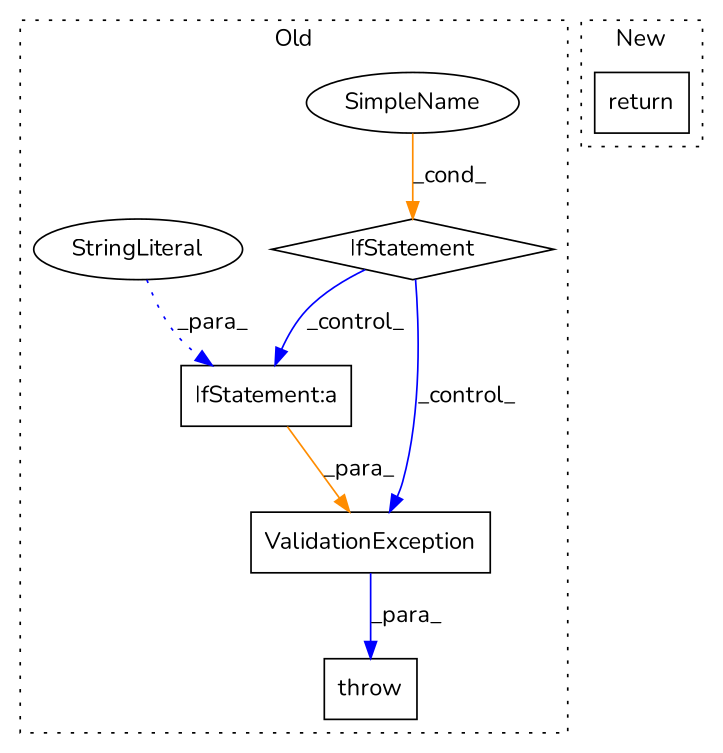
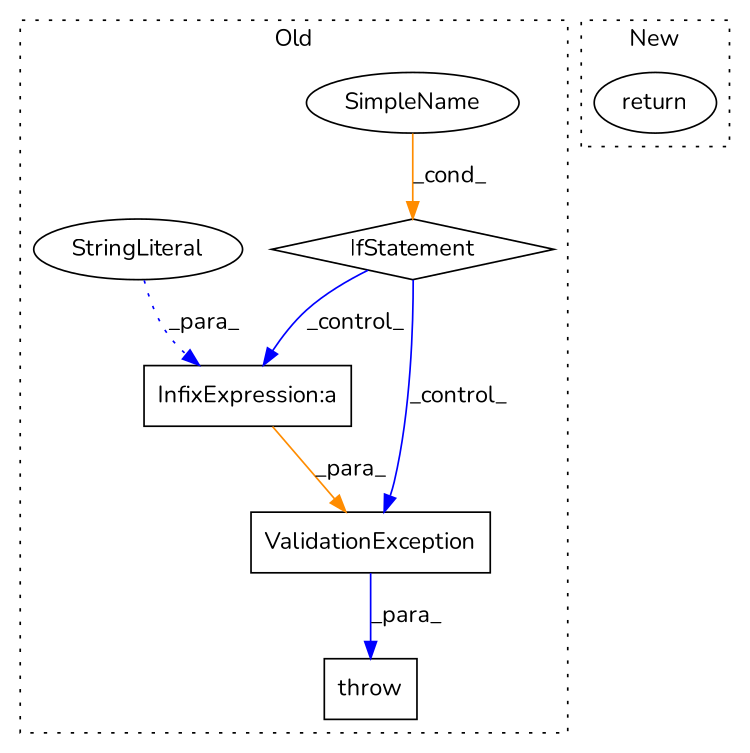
(642, 103) -> (655, 103)
(266, 396) -> (248, 396)
